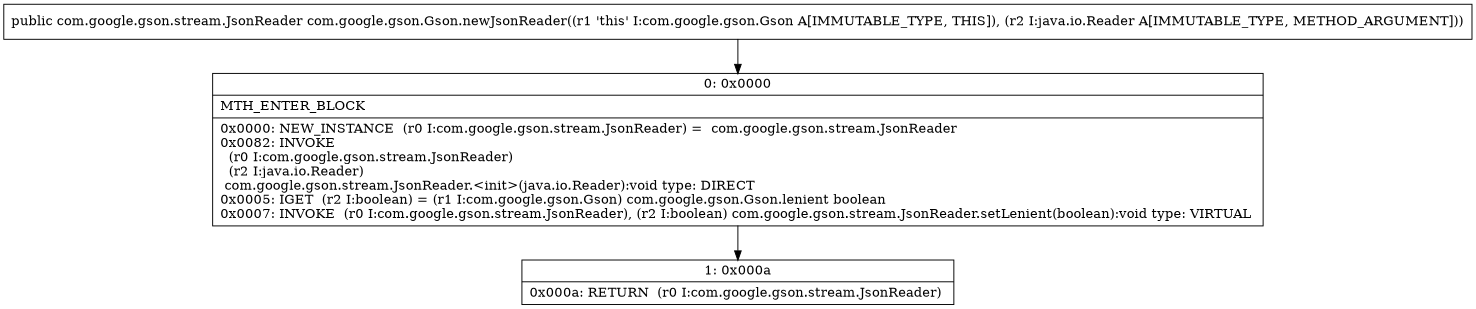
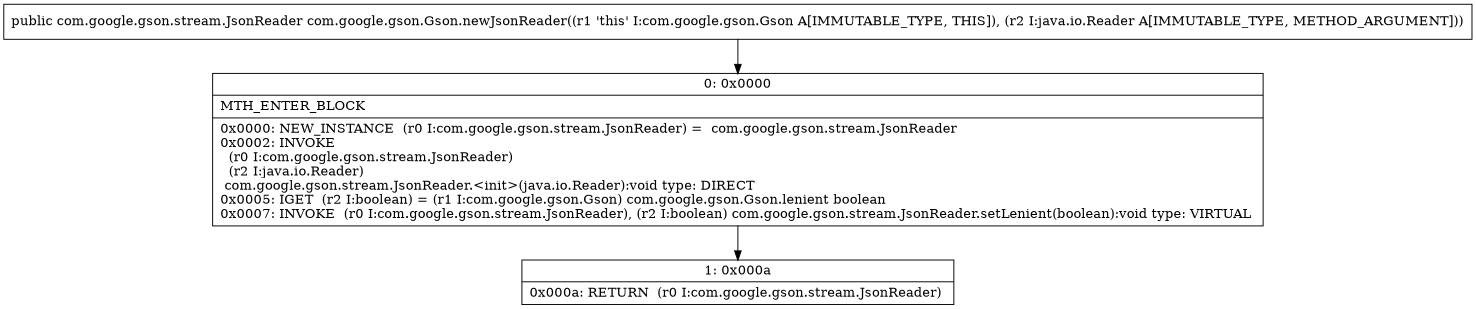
(282, 143) -> (282, 143)
